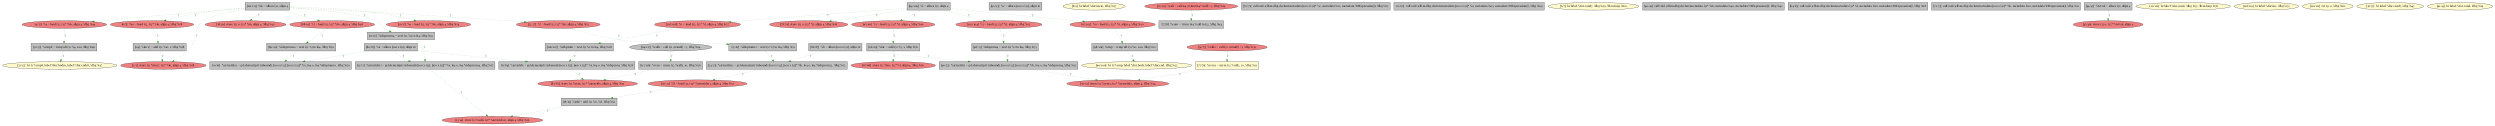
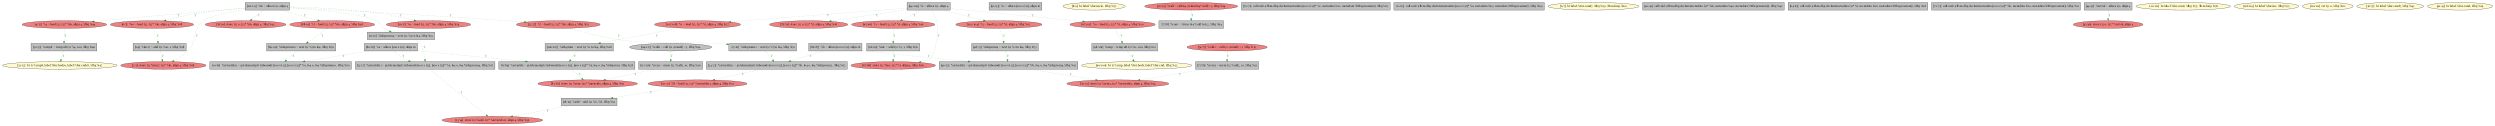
none -> (937, 39)
(1227, 65) -> (1227, 65)
